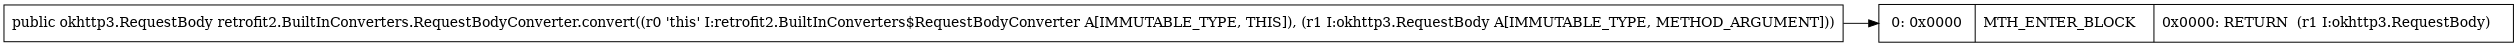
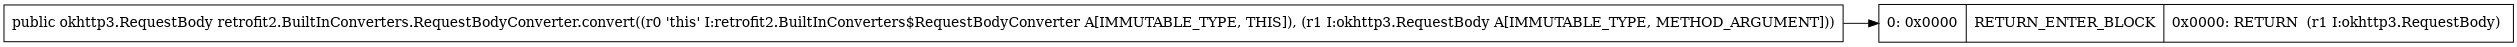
(2060, 23) -> (2065, 23)
